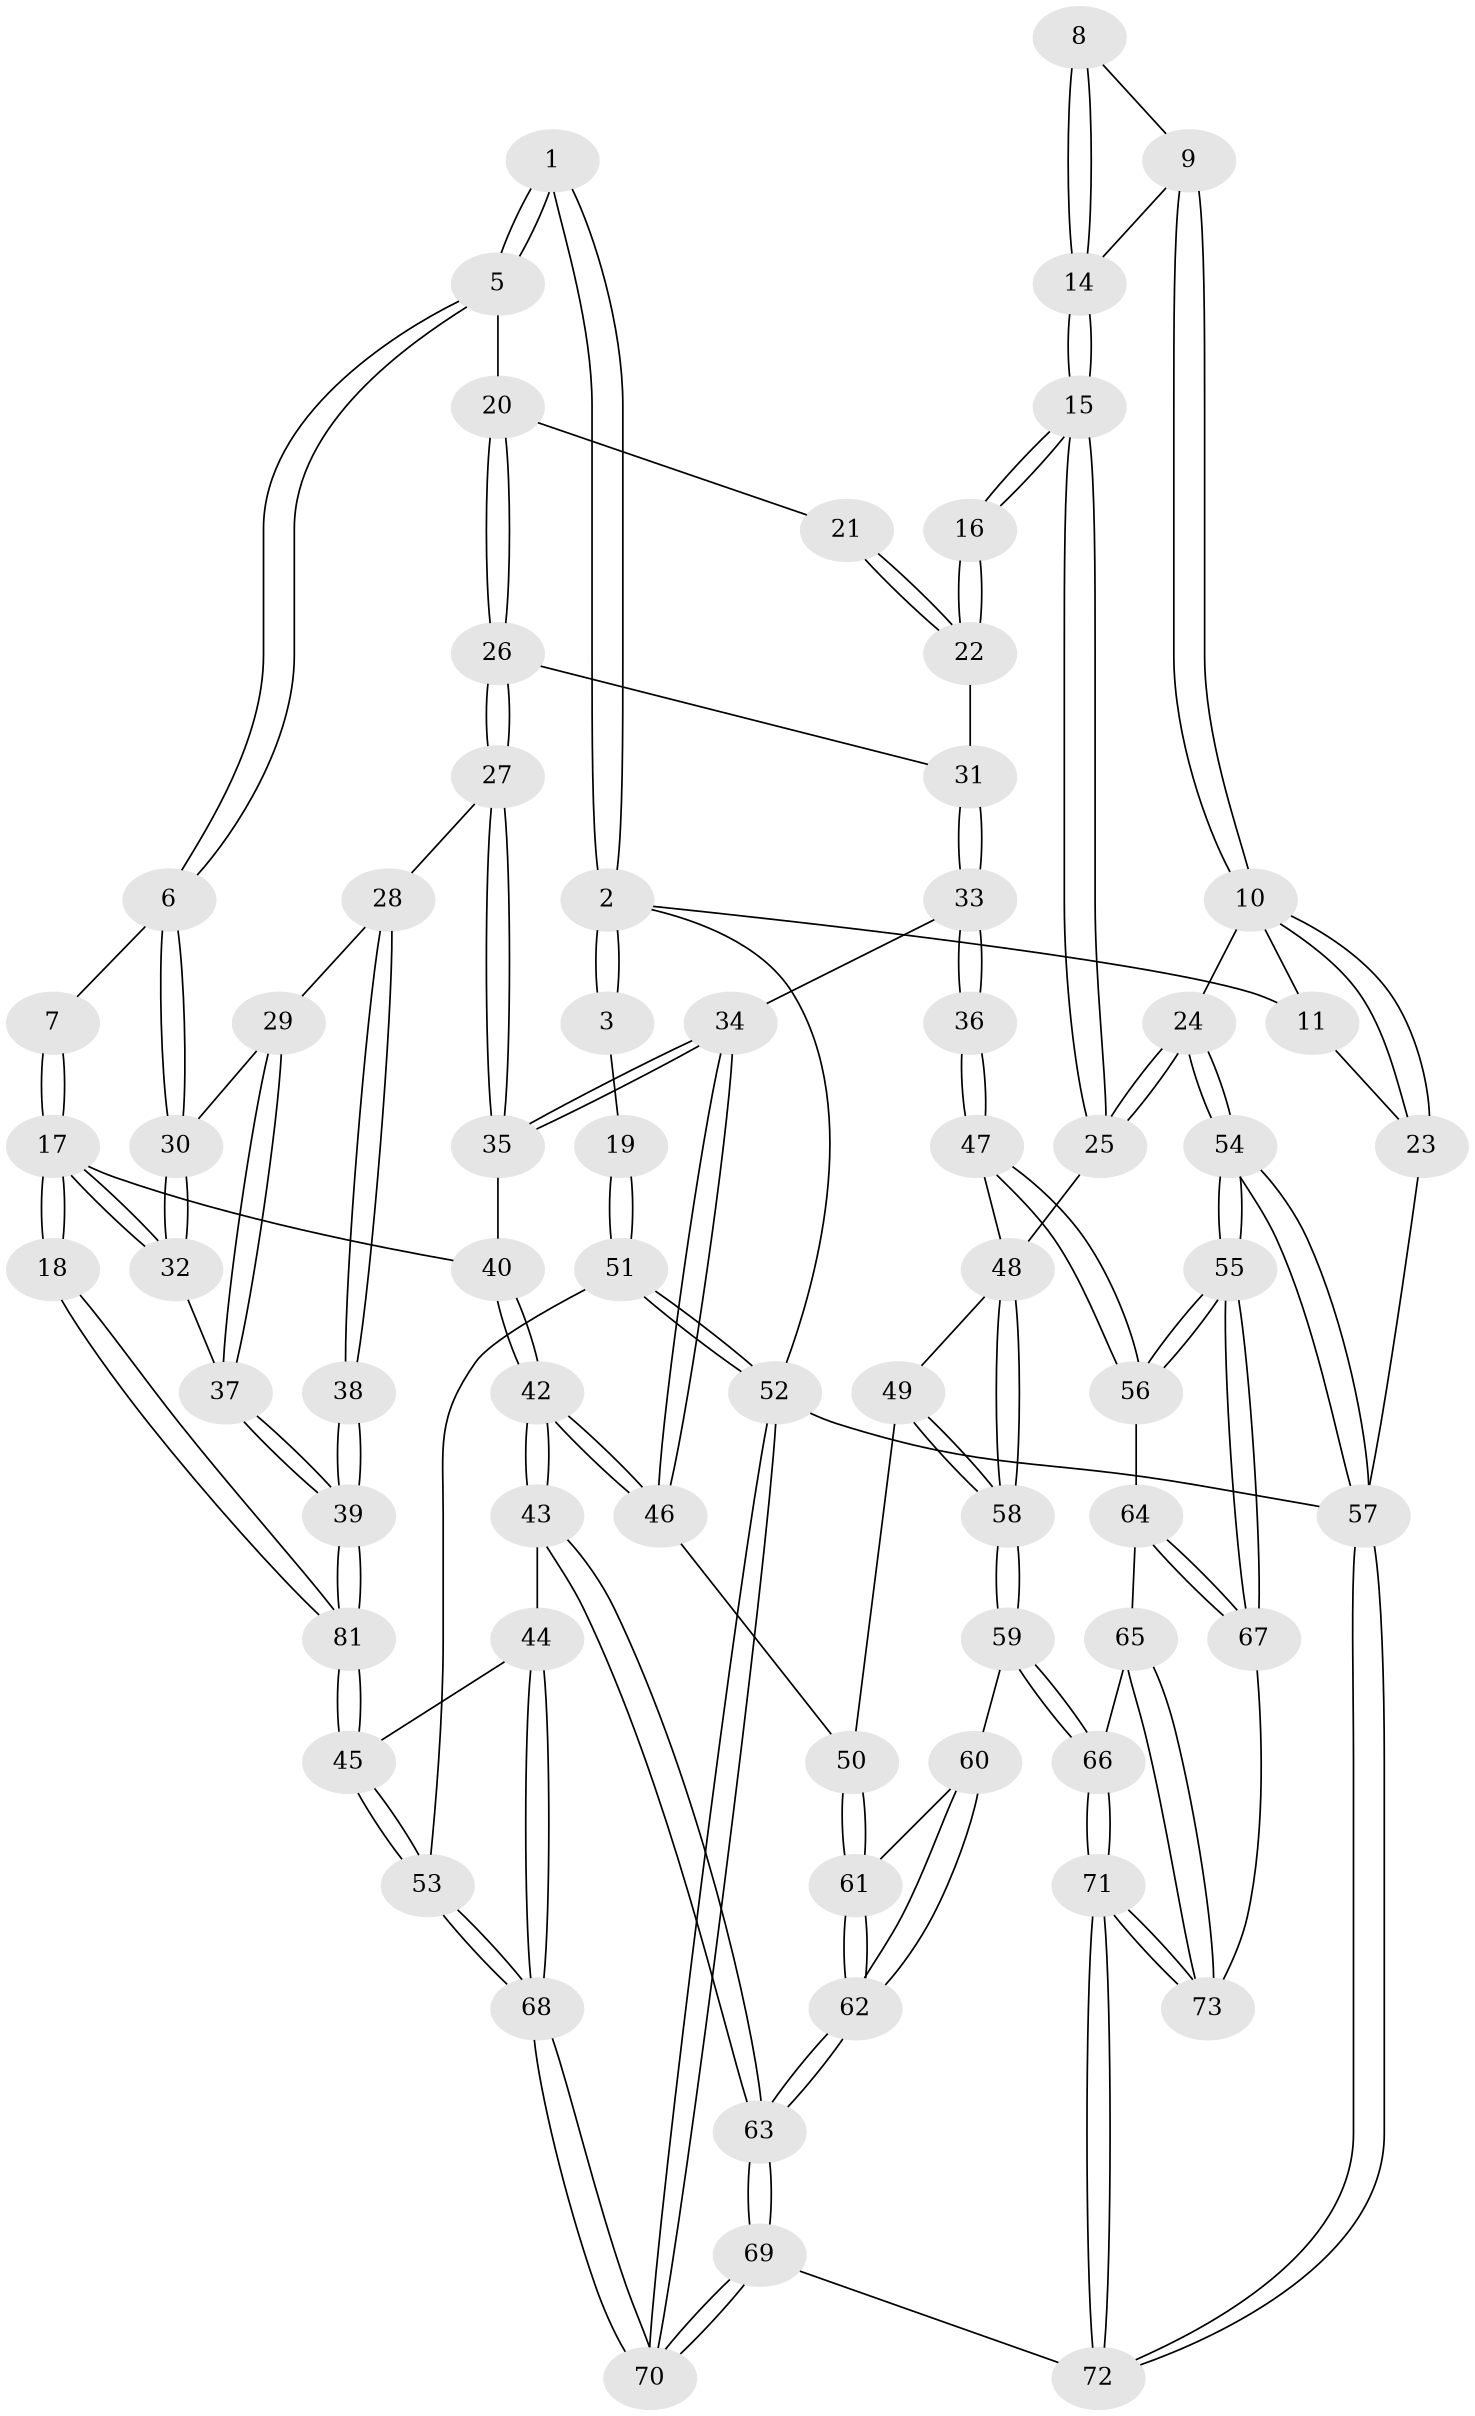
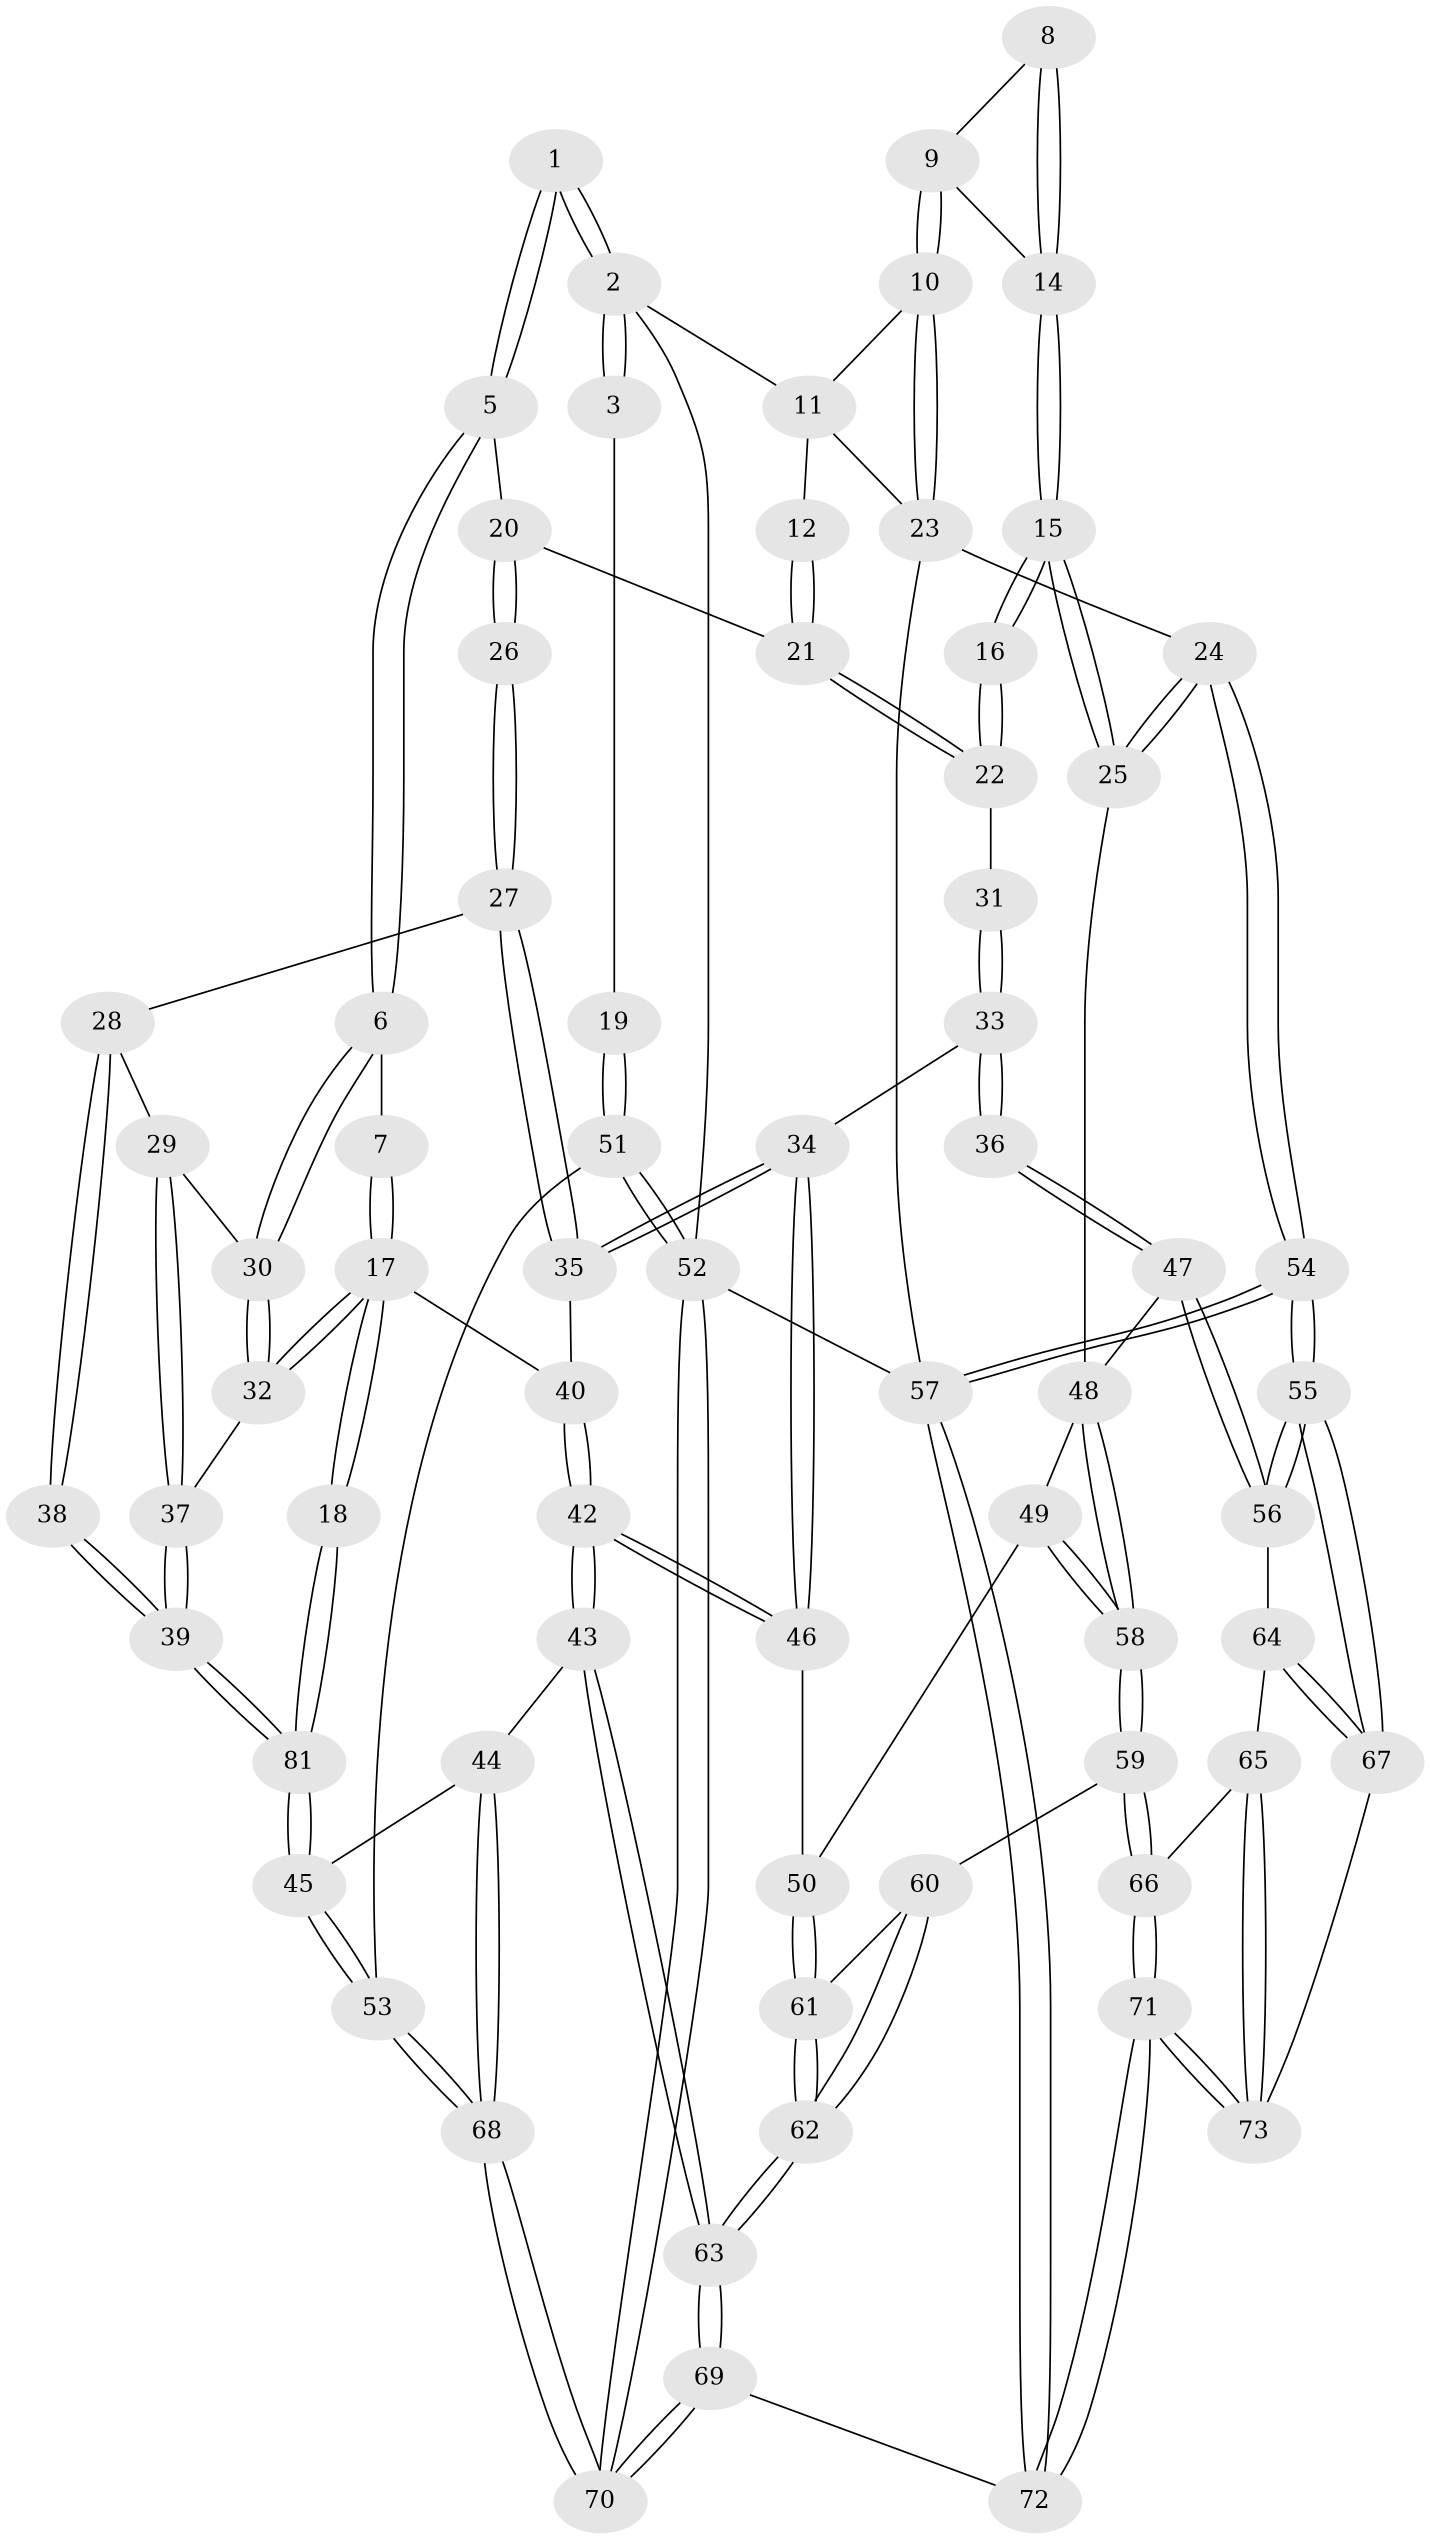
none -> (803, 530)
(734, 715) -> none
(1220, 962) -> (1092, 605)
